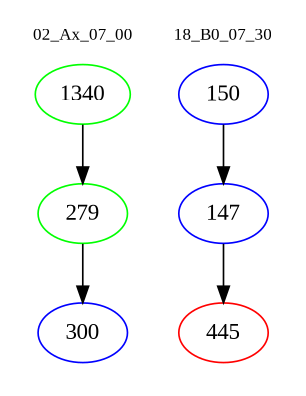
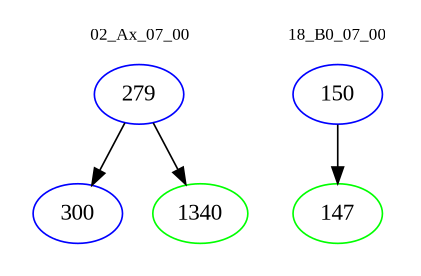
(224, 36) -> (338, 36)
(83, 146) -> (166, 146)
(83, 214) -> (139, 94)
(224, 214) -> (338, 214)
(224, 333) -> none
